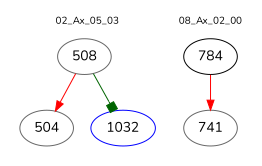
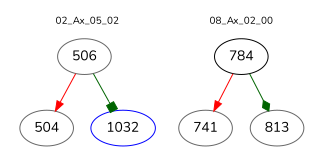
(87, 21) -> (87, 21)
(84, 57) -> (84, 57)
none -> (277, 128)
